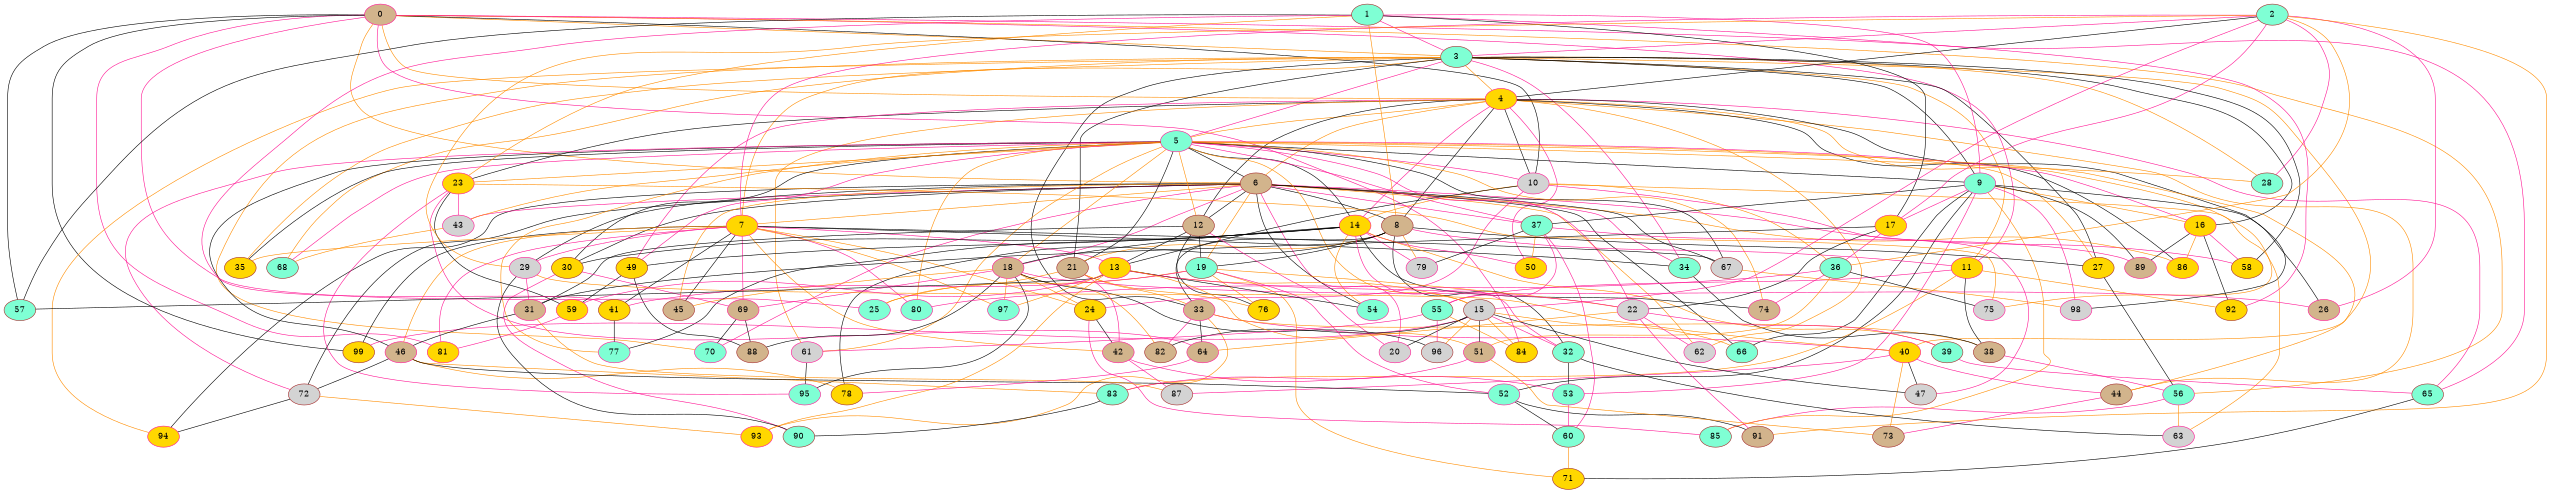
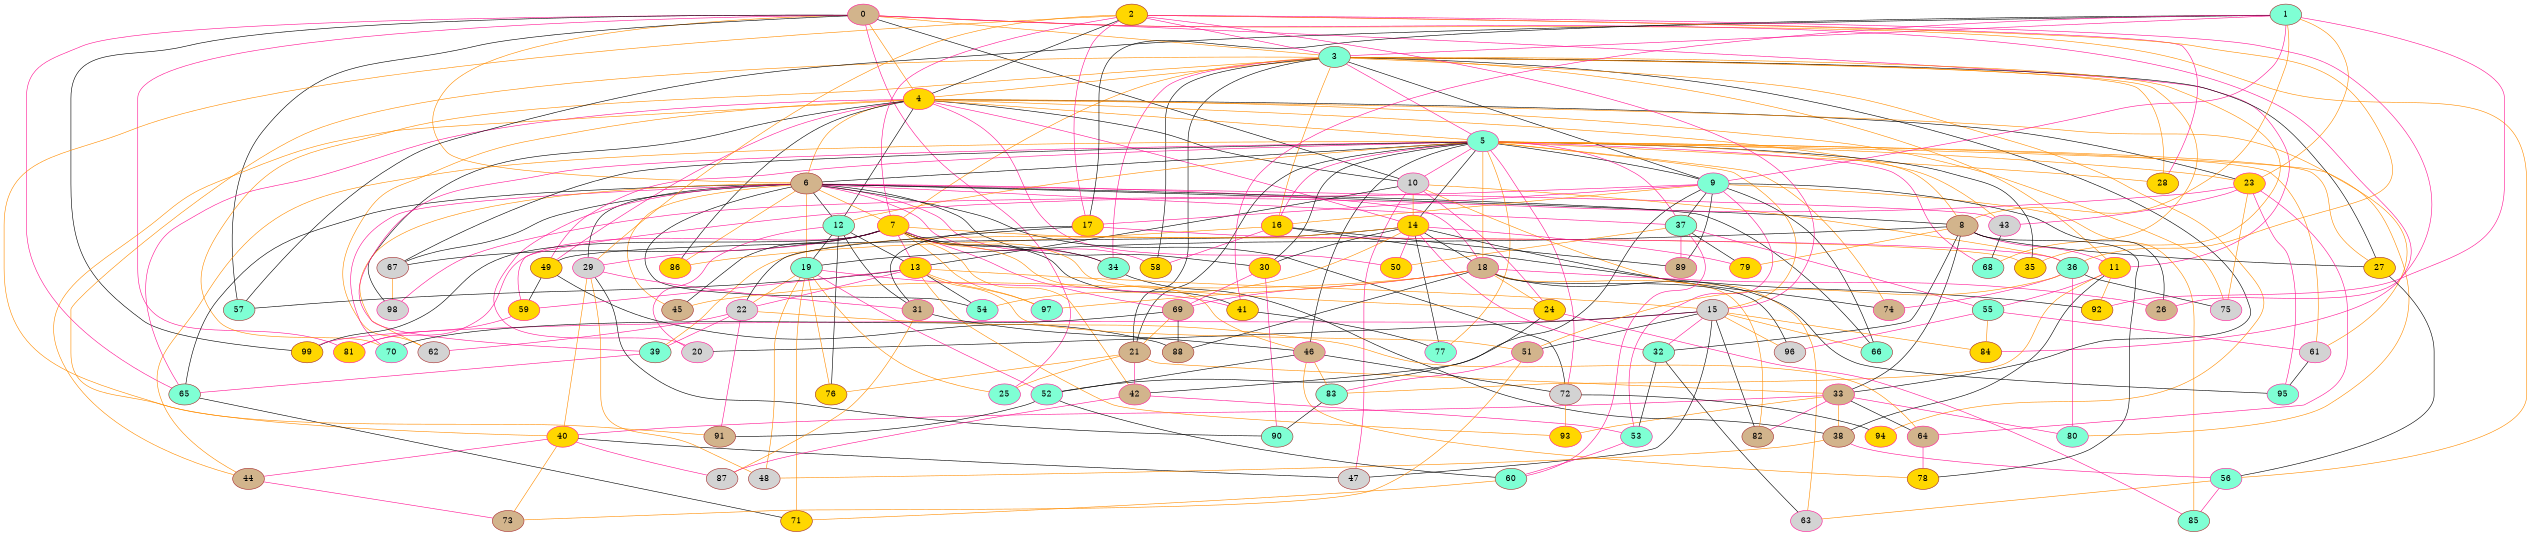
(2272, 15) -> (1132, 15)
(2065, 78) -> (1303, 136)
(1449, 162) -> (1430, 121)
(1384, 176) -> (735, 159)
(2267, 183) -> (2163, 183)
(695, 193) -> (445, 201)
(1199, 226) -> (839, 226)
(368, 242) -> (1996, 247)
(1174, 245) -> (1158, 330)
(842, 254) -> (1956, 416)
(466, 268) -> (1005, 204)
(567, 268) -> (1265, 268)
(1422, 268) -> (1745, 268)
(1700, 352) -> (434, 352)
none -> (764, 479)
